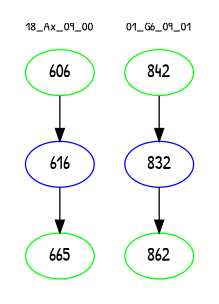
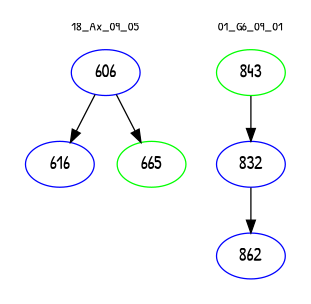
(60, 27) -> (106, 27)
(60, 73) -> (106, 73)
(159, 73) -> (251, 73)
(60, 204) -> (126, 113)
(159, 256) -> (251, 256)
